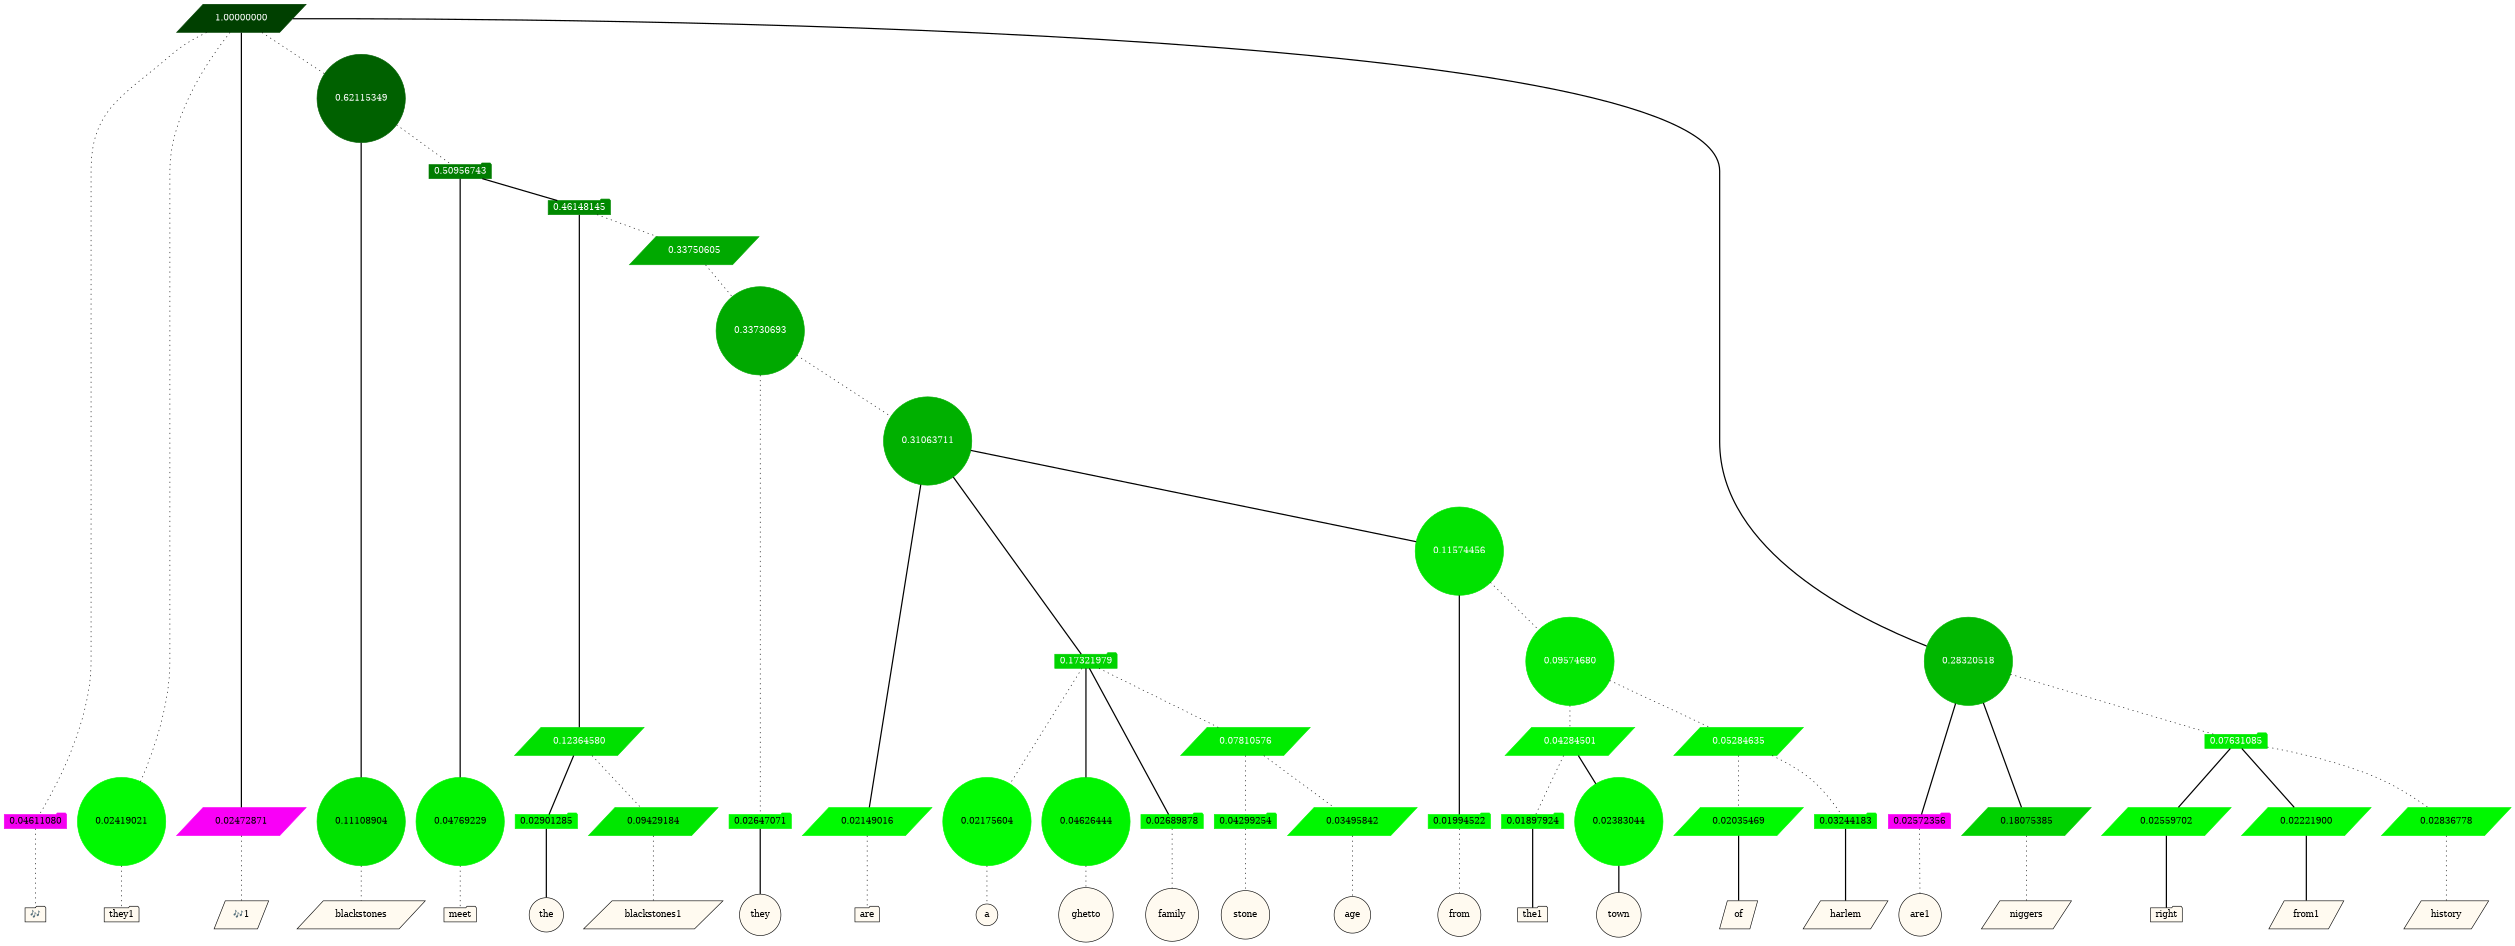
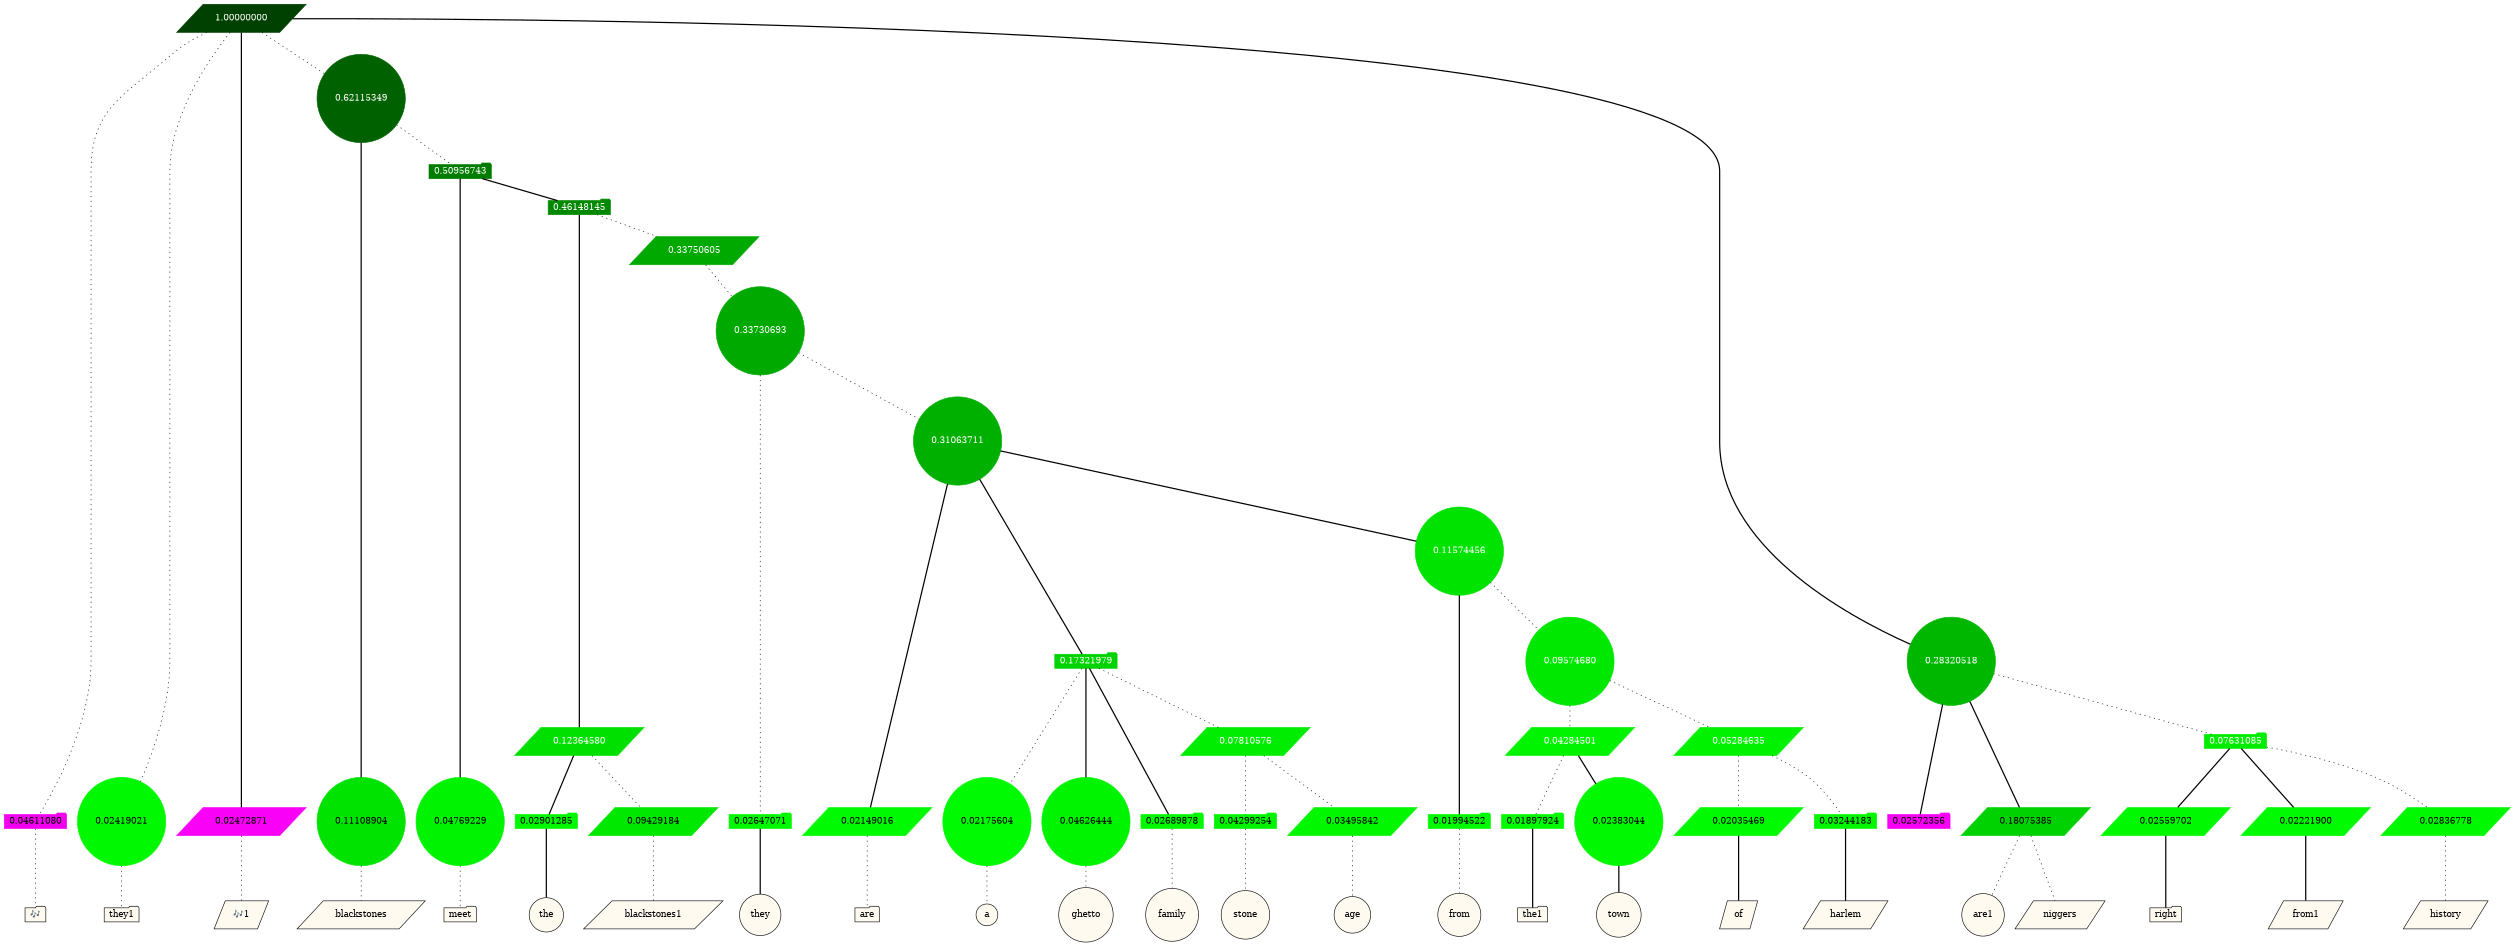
(1920, 861) -> (2006, 866)
